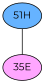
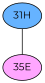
(22, 16) -> (22, 16)
